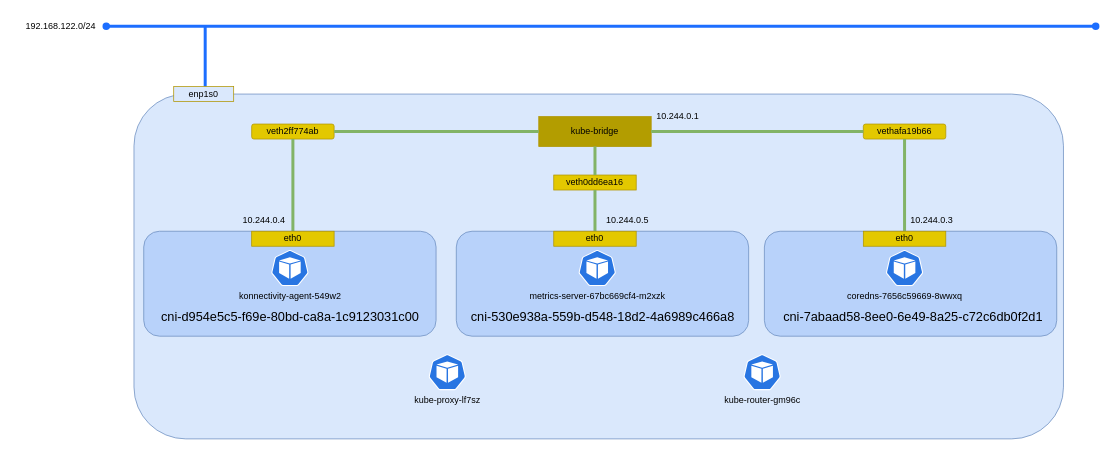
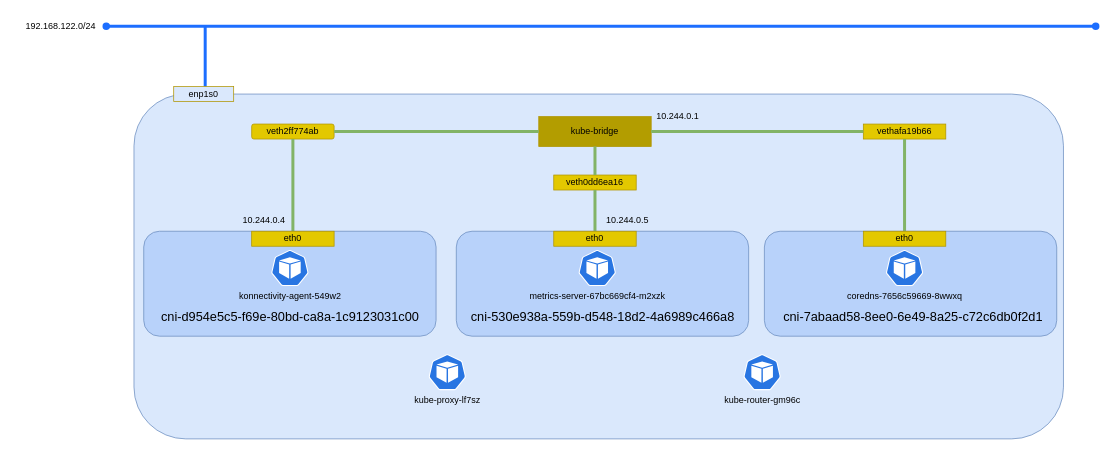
(905, 132) -> (905, 132)
(932, 220) -> none
